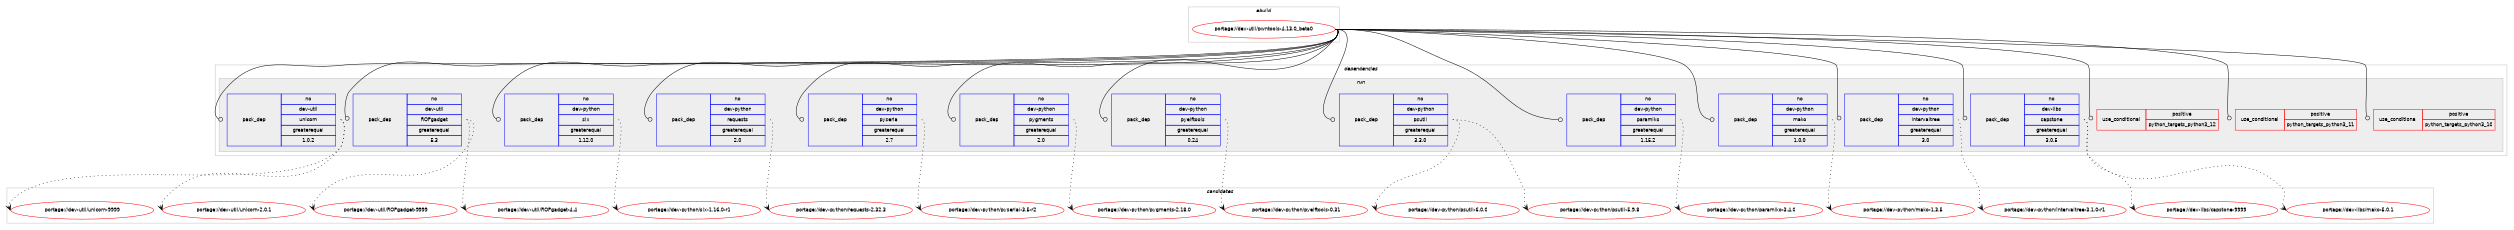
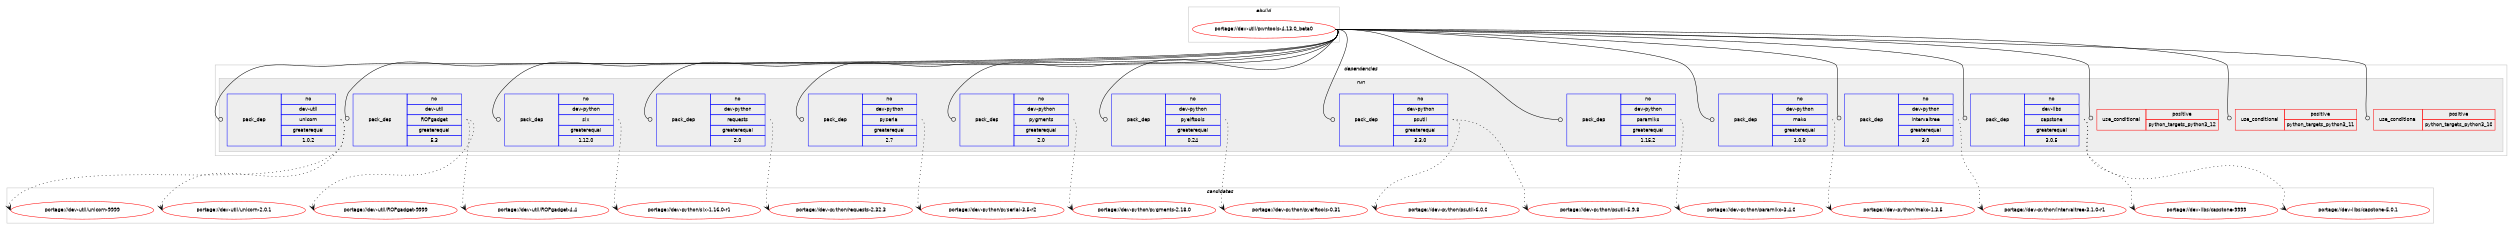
(2358, 210) -> (2358, 210)
